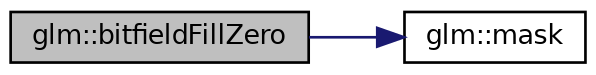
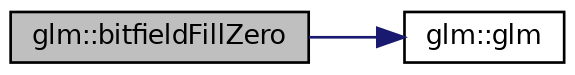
(495, 37) -> (484, 37)
